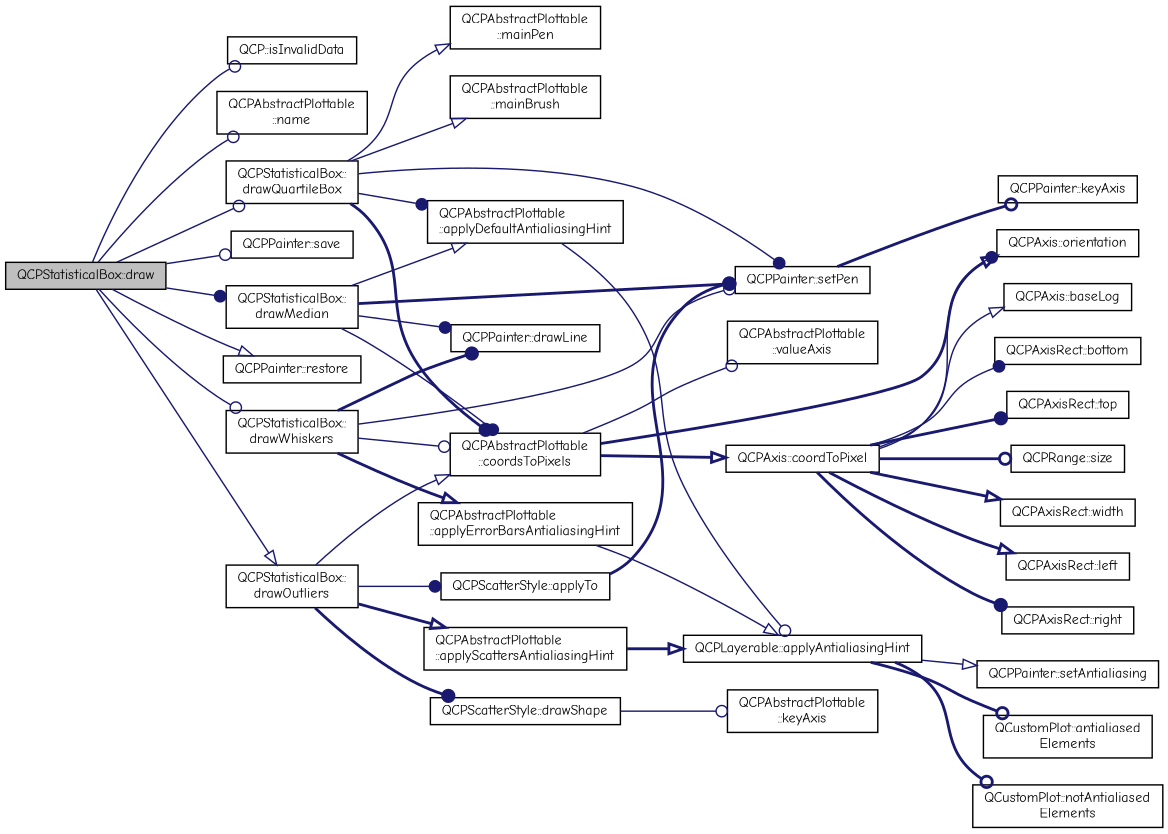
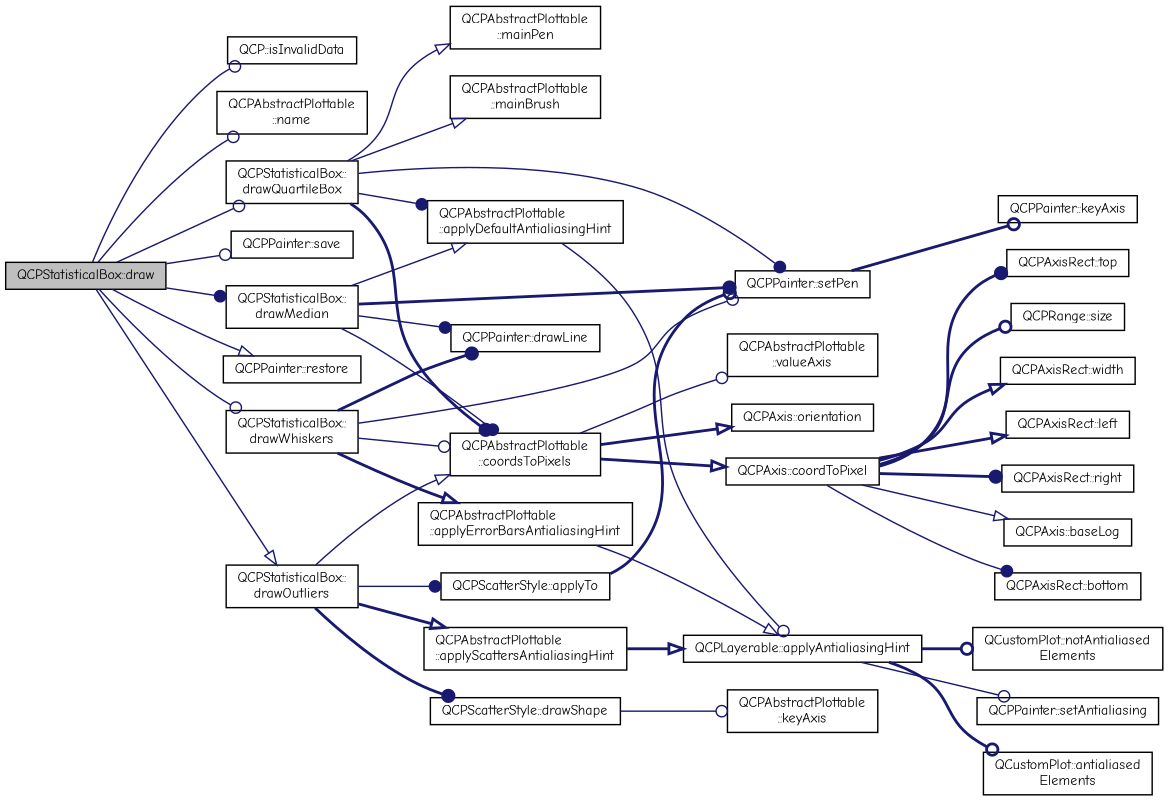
(947, 363) -> none
(942, 662) -> (943, 682)
